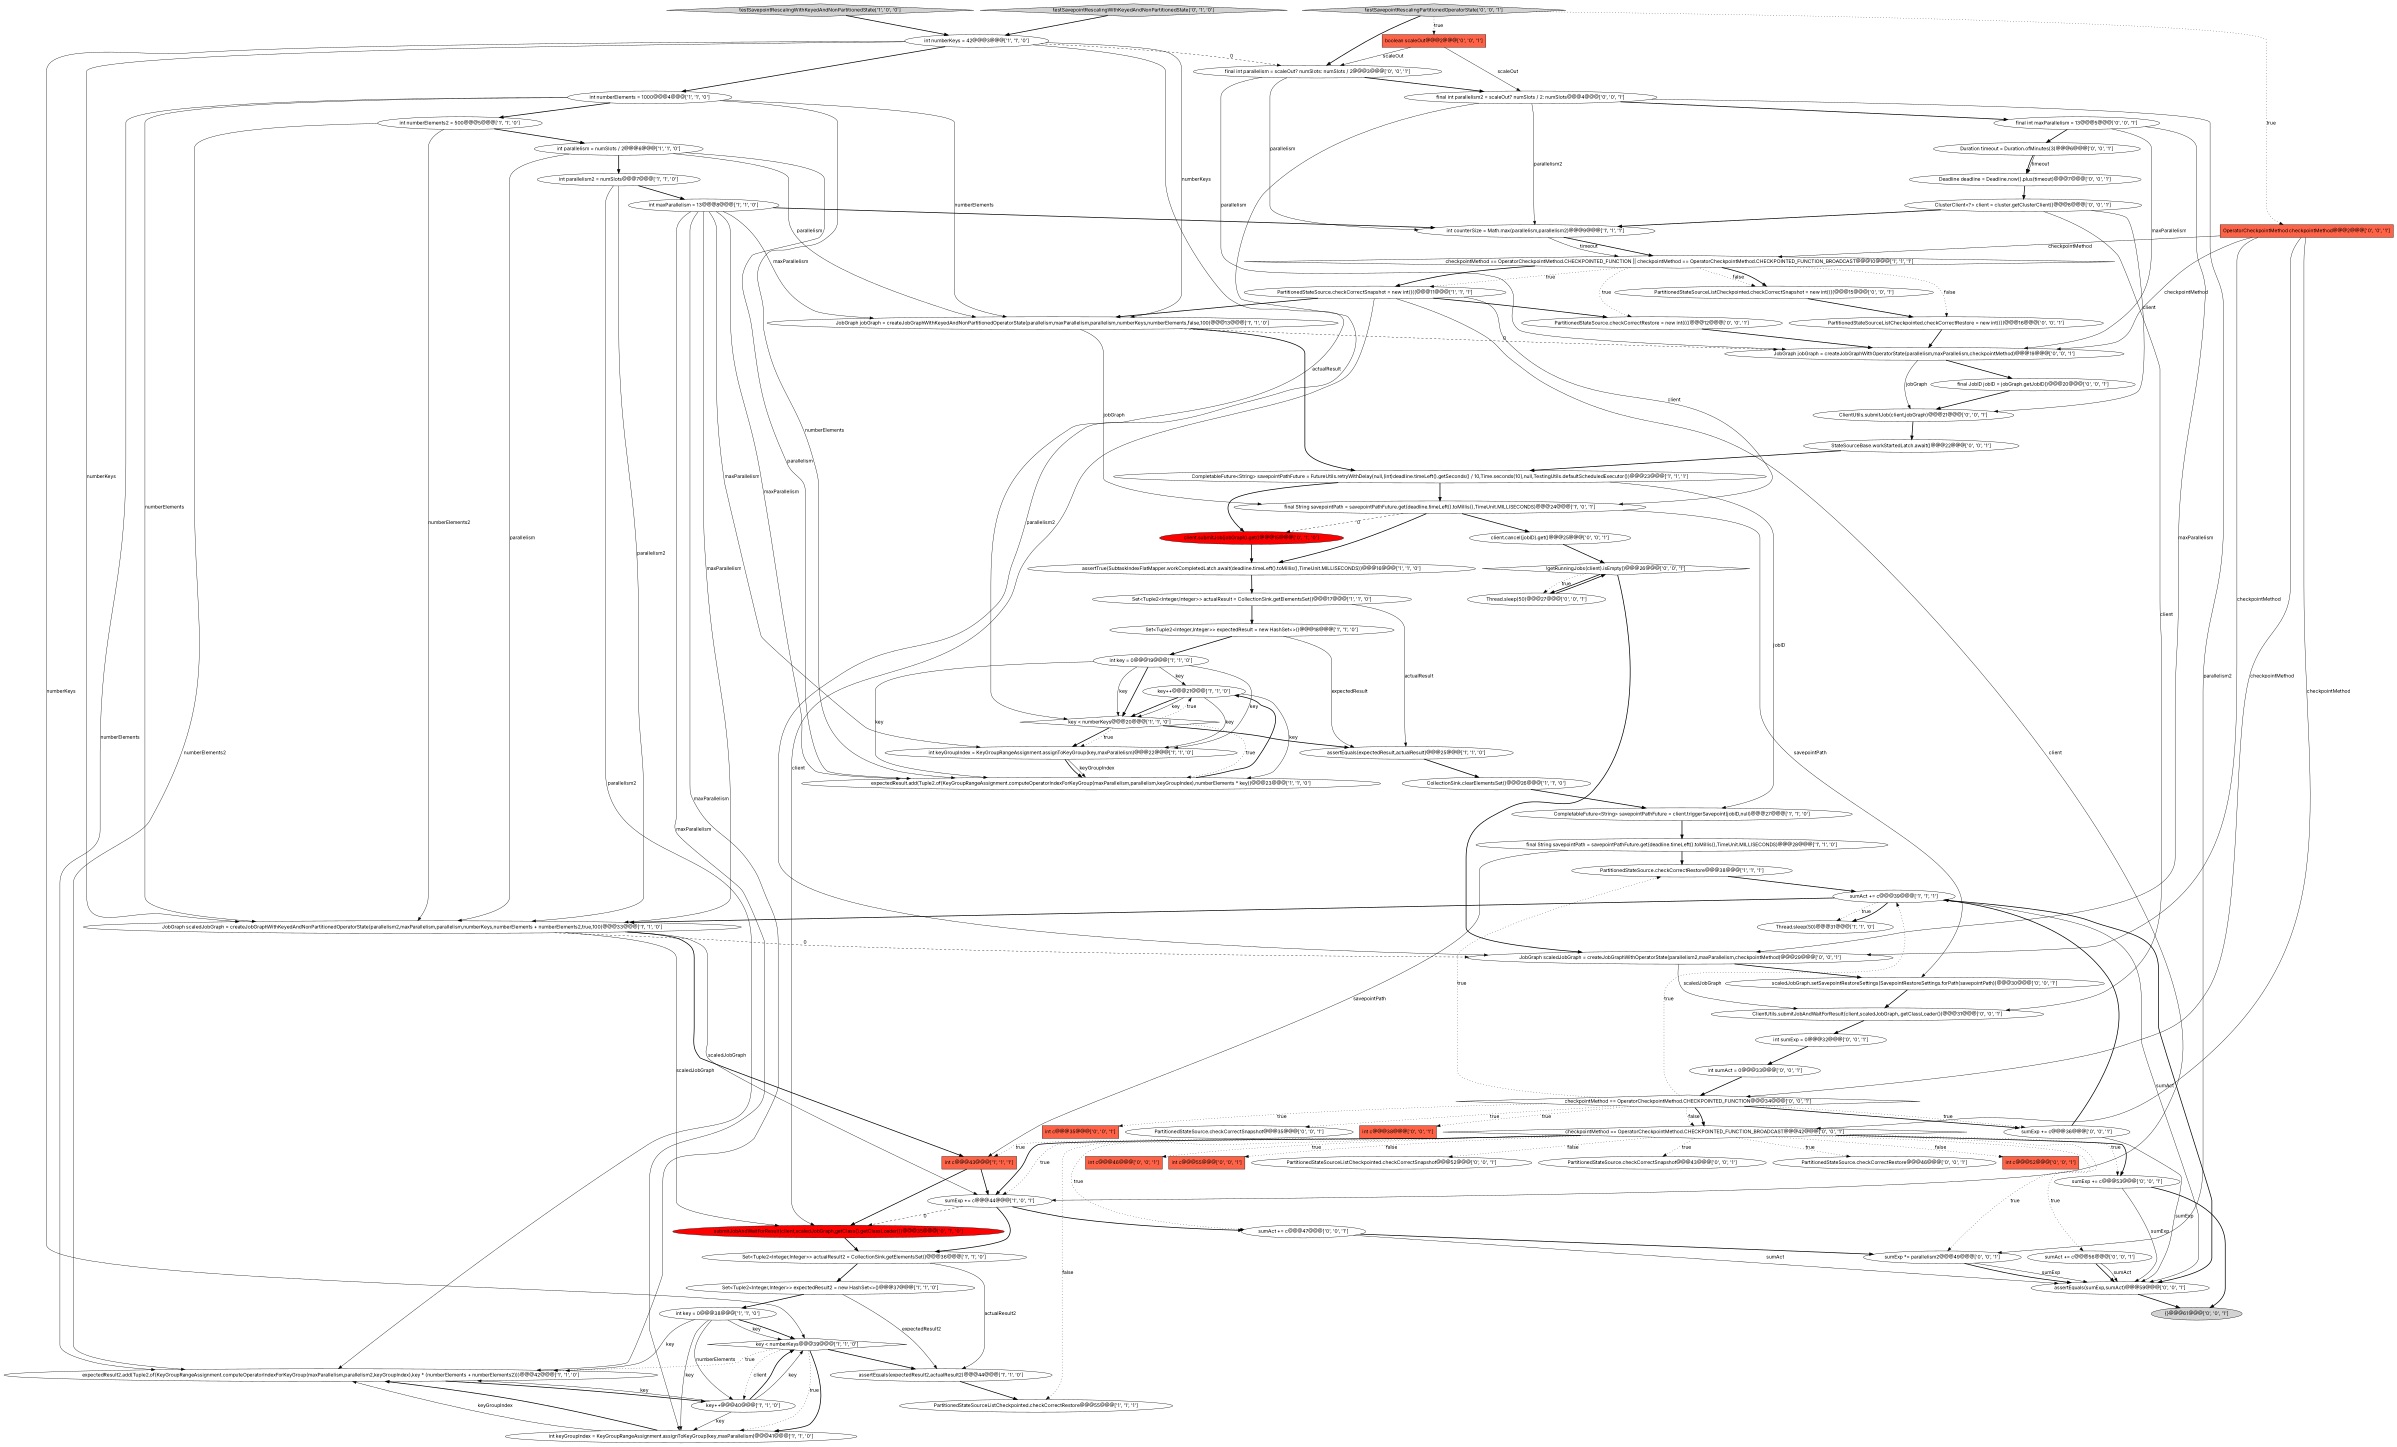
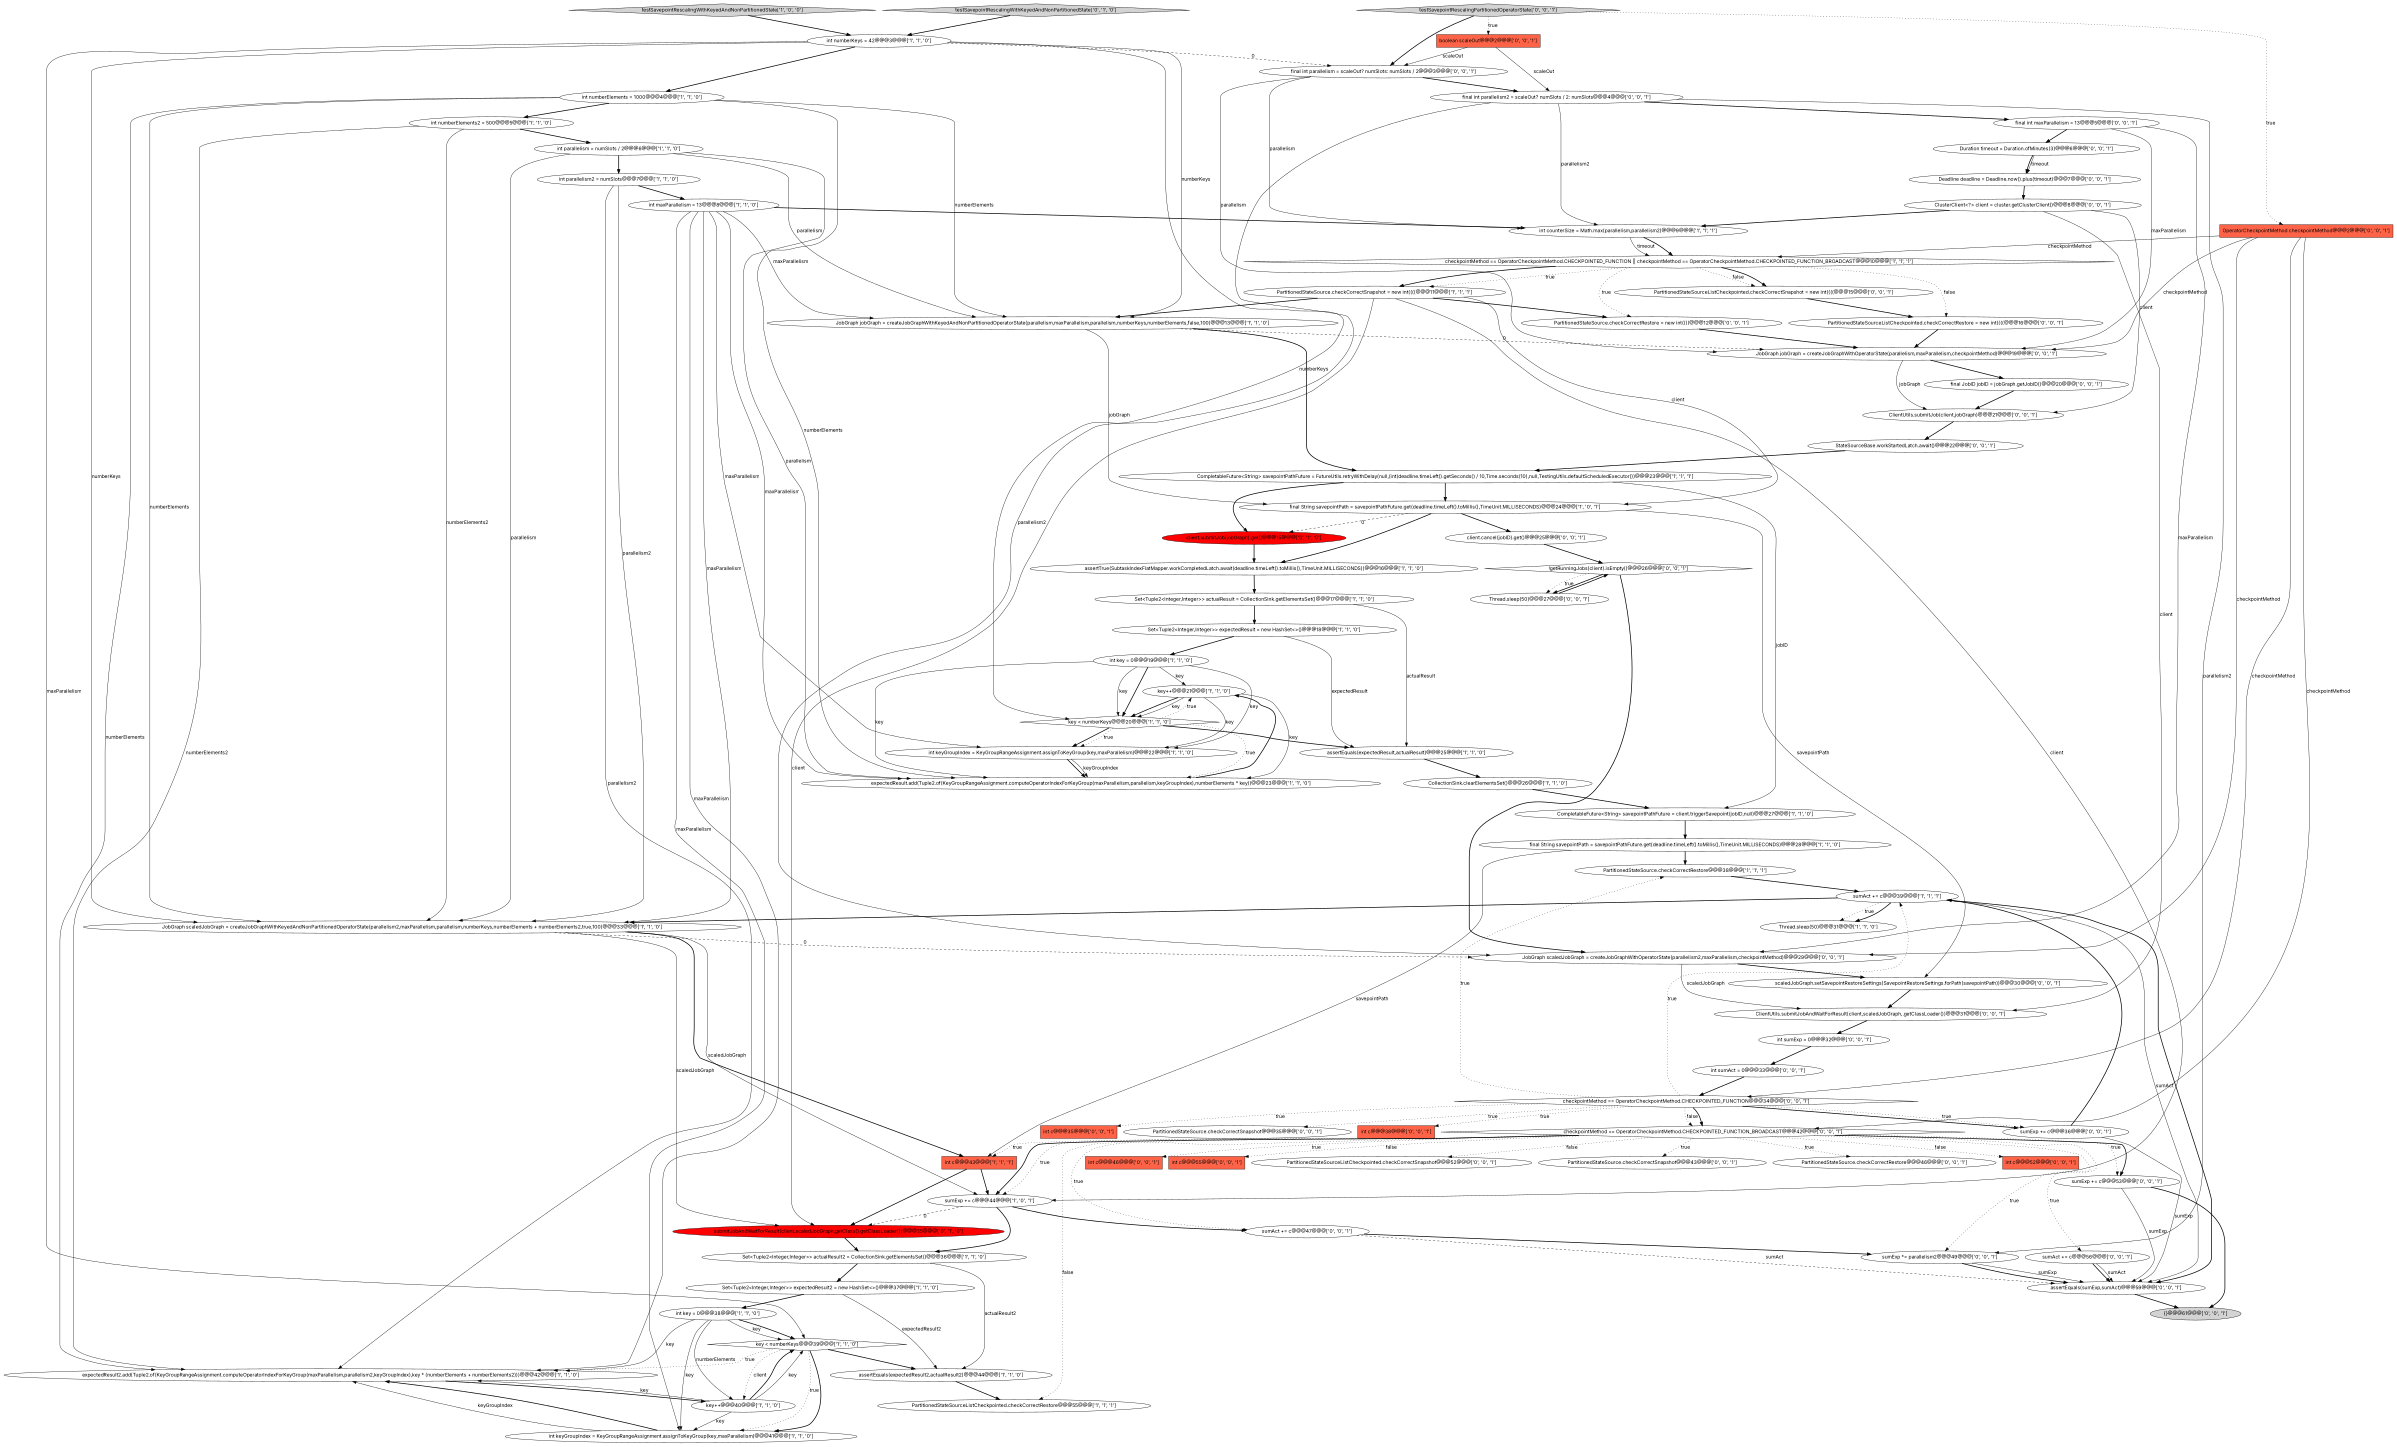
(1327, 369) -> (1314, 369)
(61, 691) -> (64, 691)
(1704, 1259) -> (1704, 1259)
